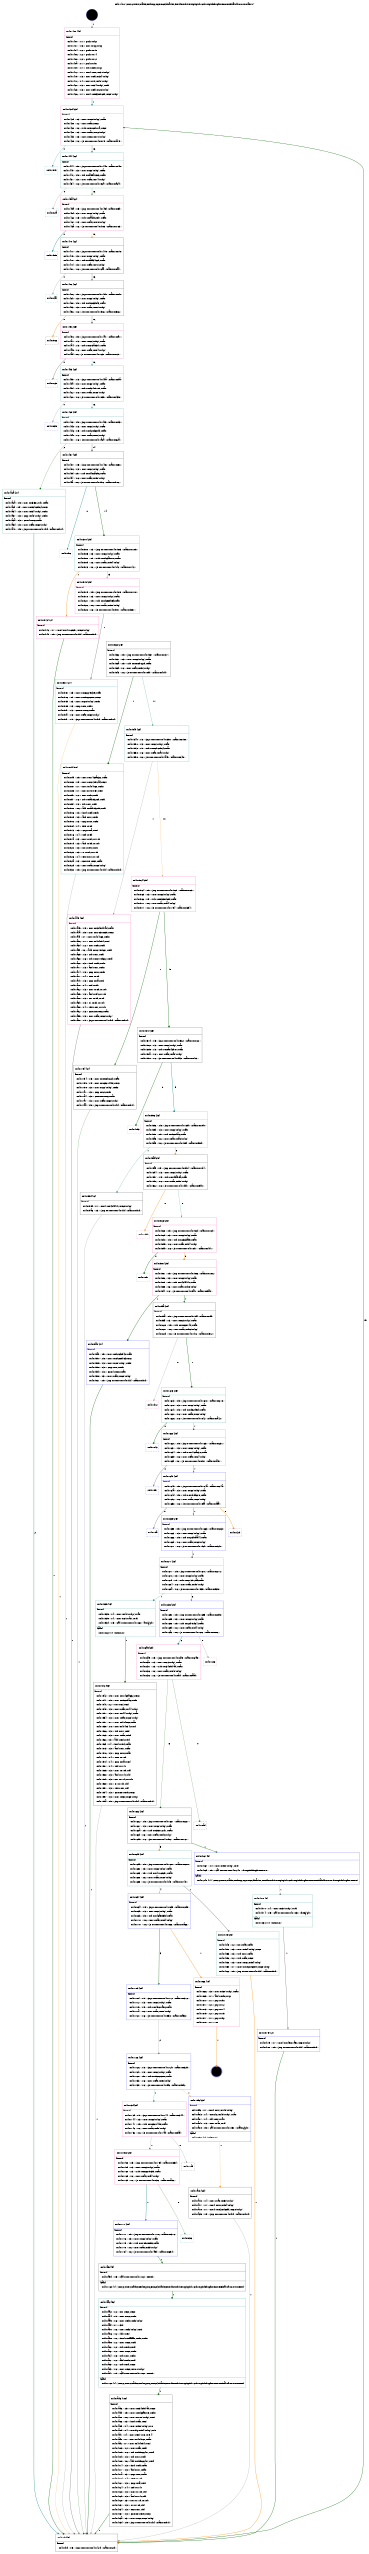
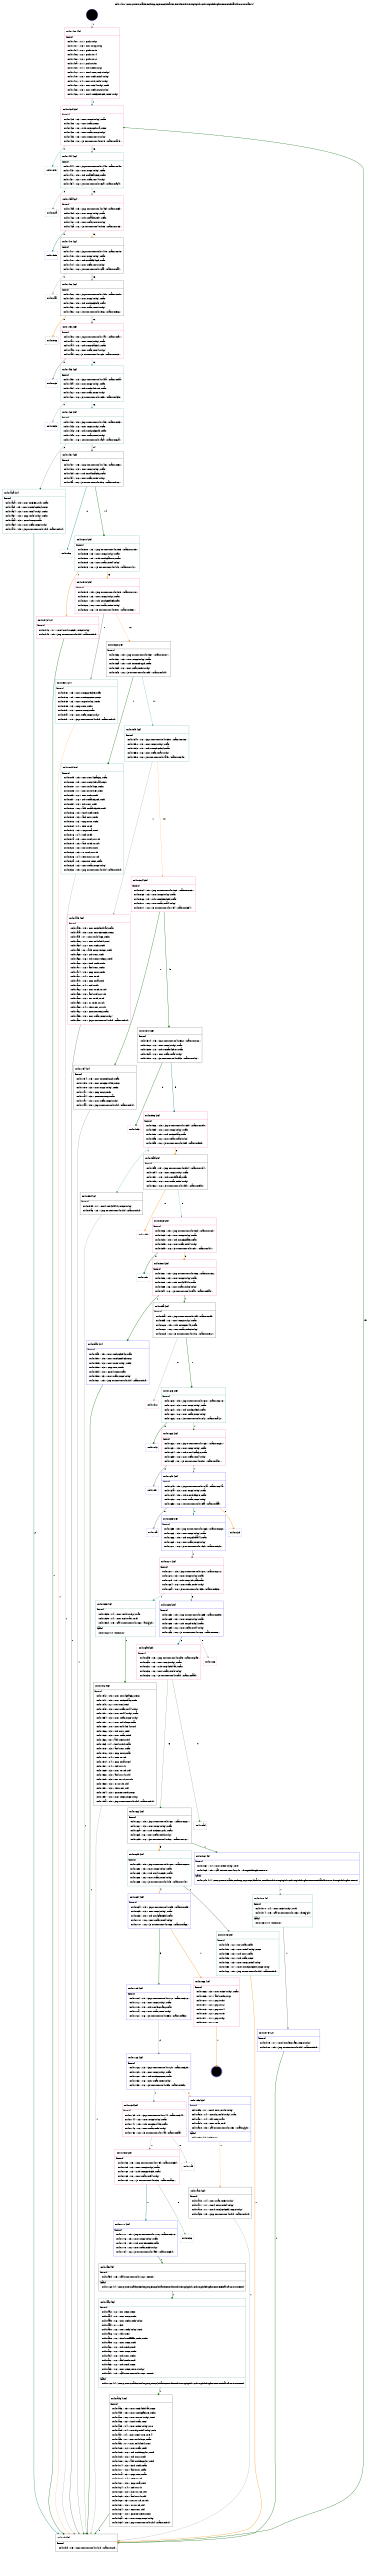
none -> (122, 627)
